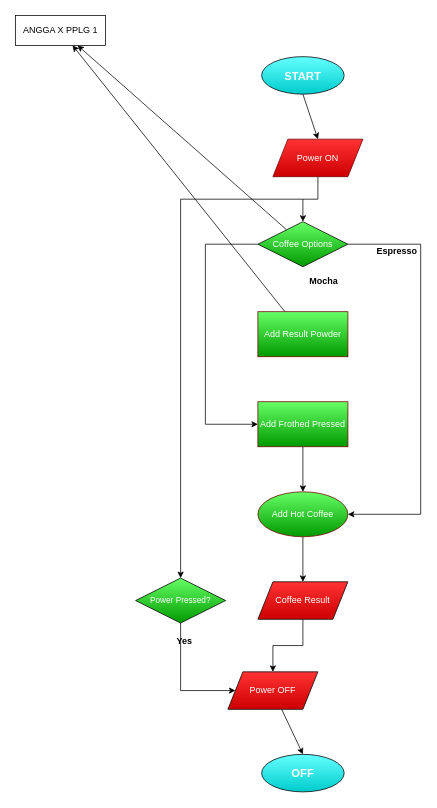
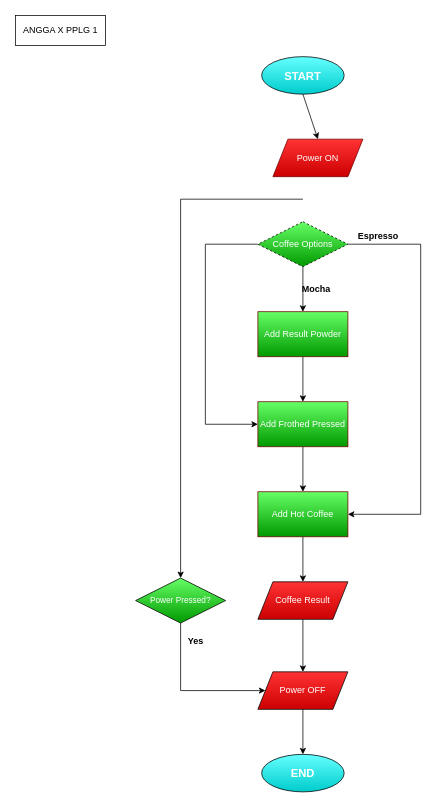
(184, 139) -> (303, 288)
(180, 180) -> (303, 395)
(311, 199) -> none
(303, 244) -> (303, 244)
(396, 252) -> (378, 237)
(330, 282) -> (323, 289)
(303, 514) -> (303, 514)
(184, 642) -> (195, 642)
(273, 690) -> (303, 690)
(303, 773) -> (303, 773)
